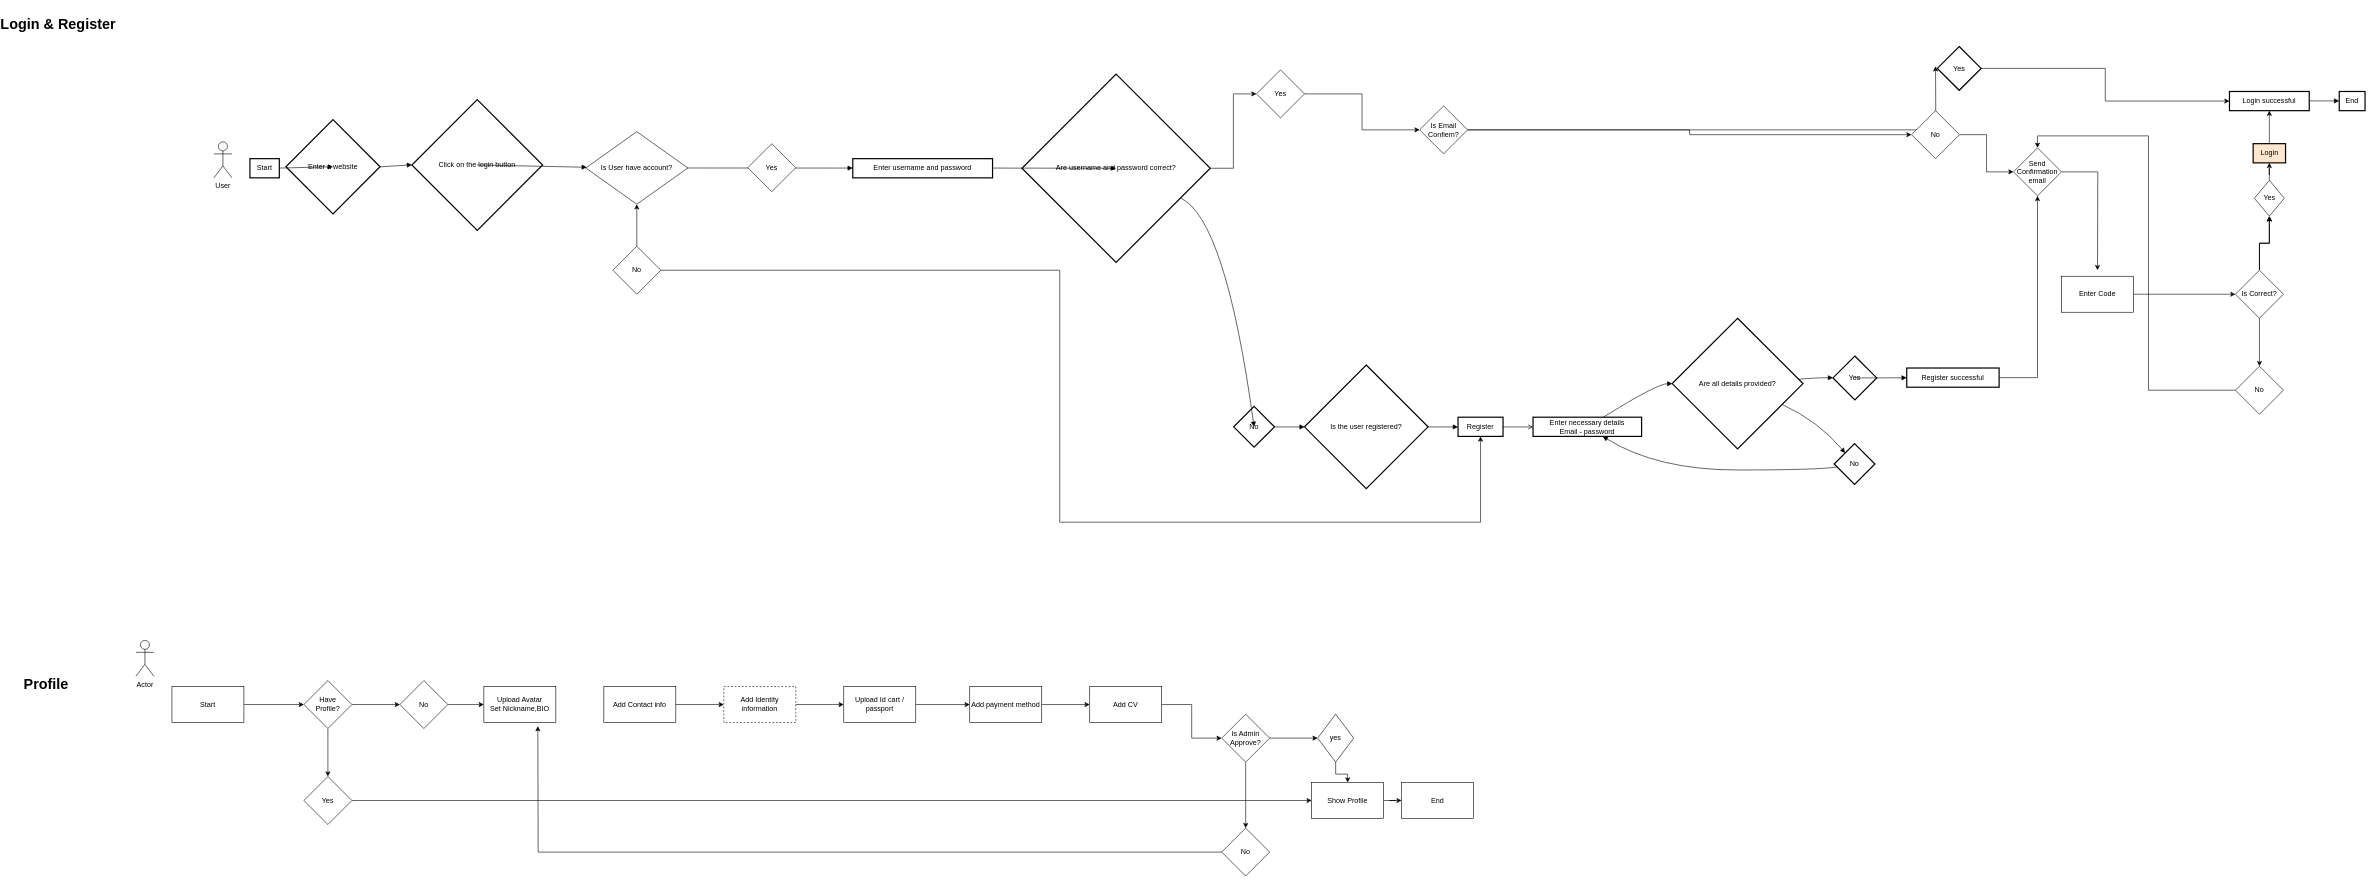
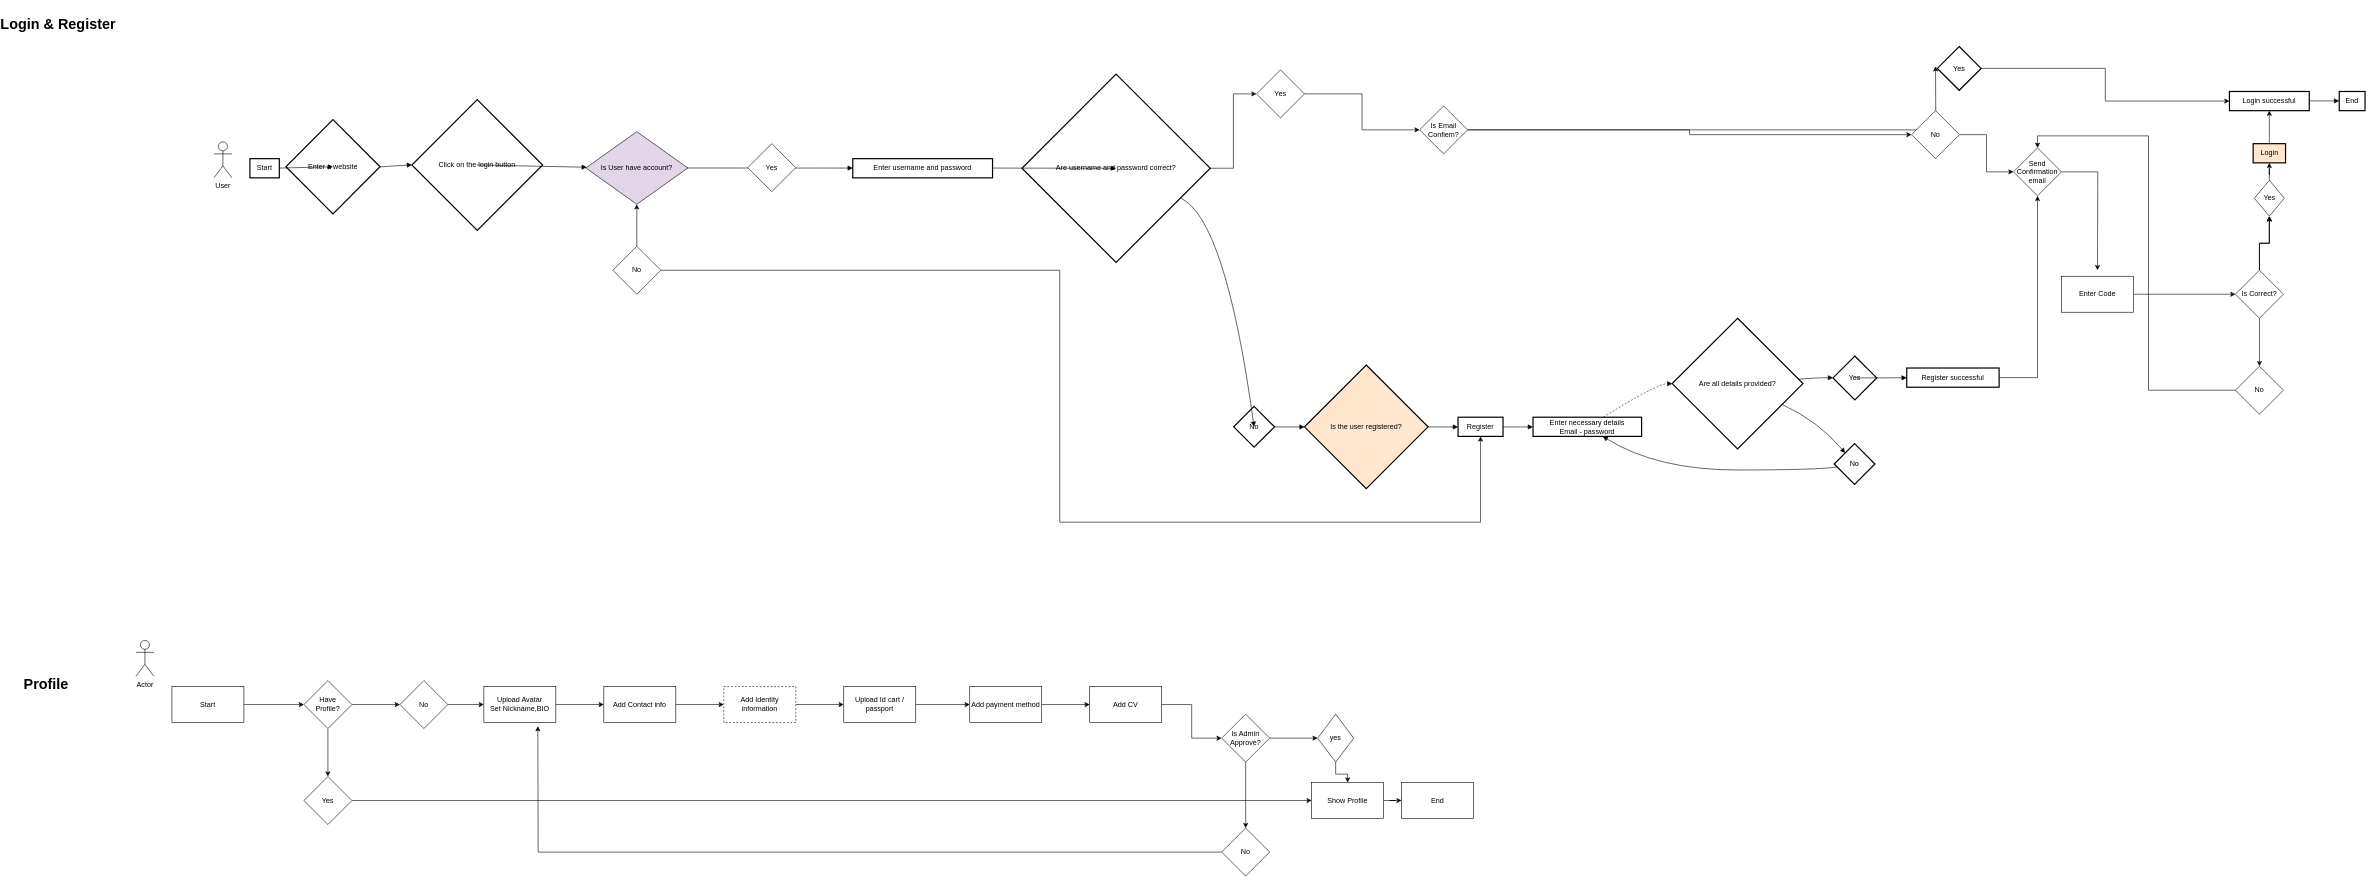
(637, 168) -> (637, 168)
(1633, 400) -> (1633, 400)
(1367, 427) -> (1367, 427)
(1529, 427) -> (1527, 427)
none -> (578, 705)
